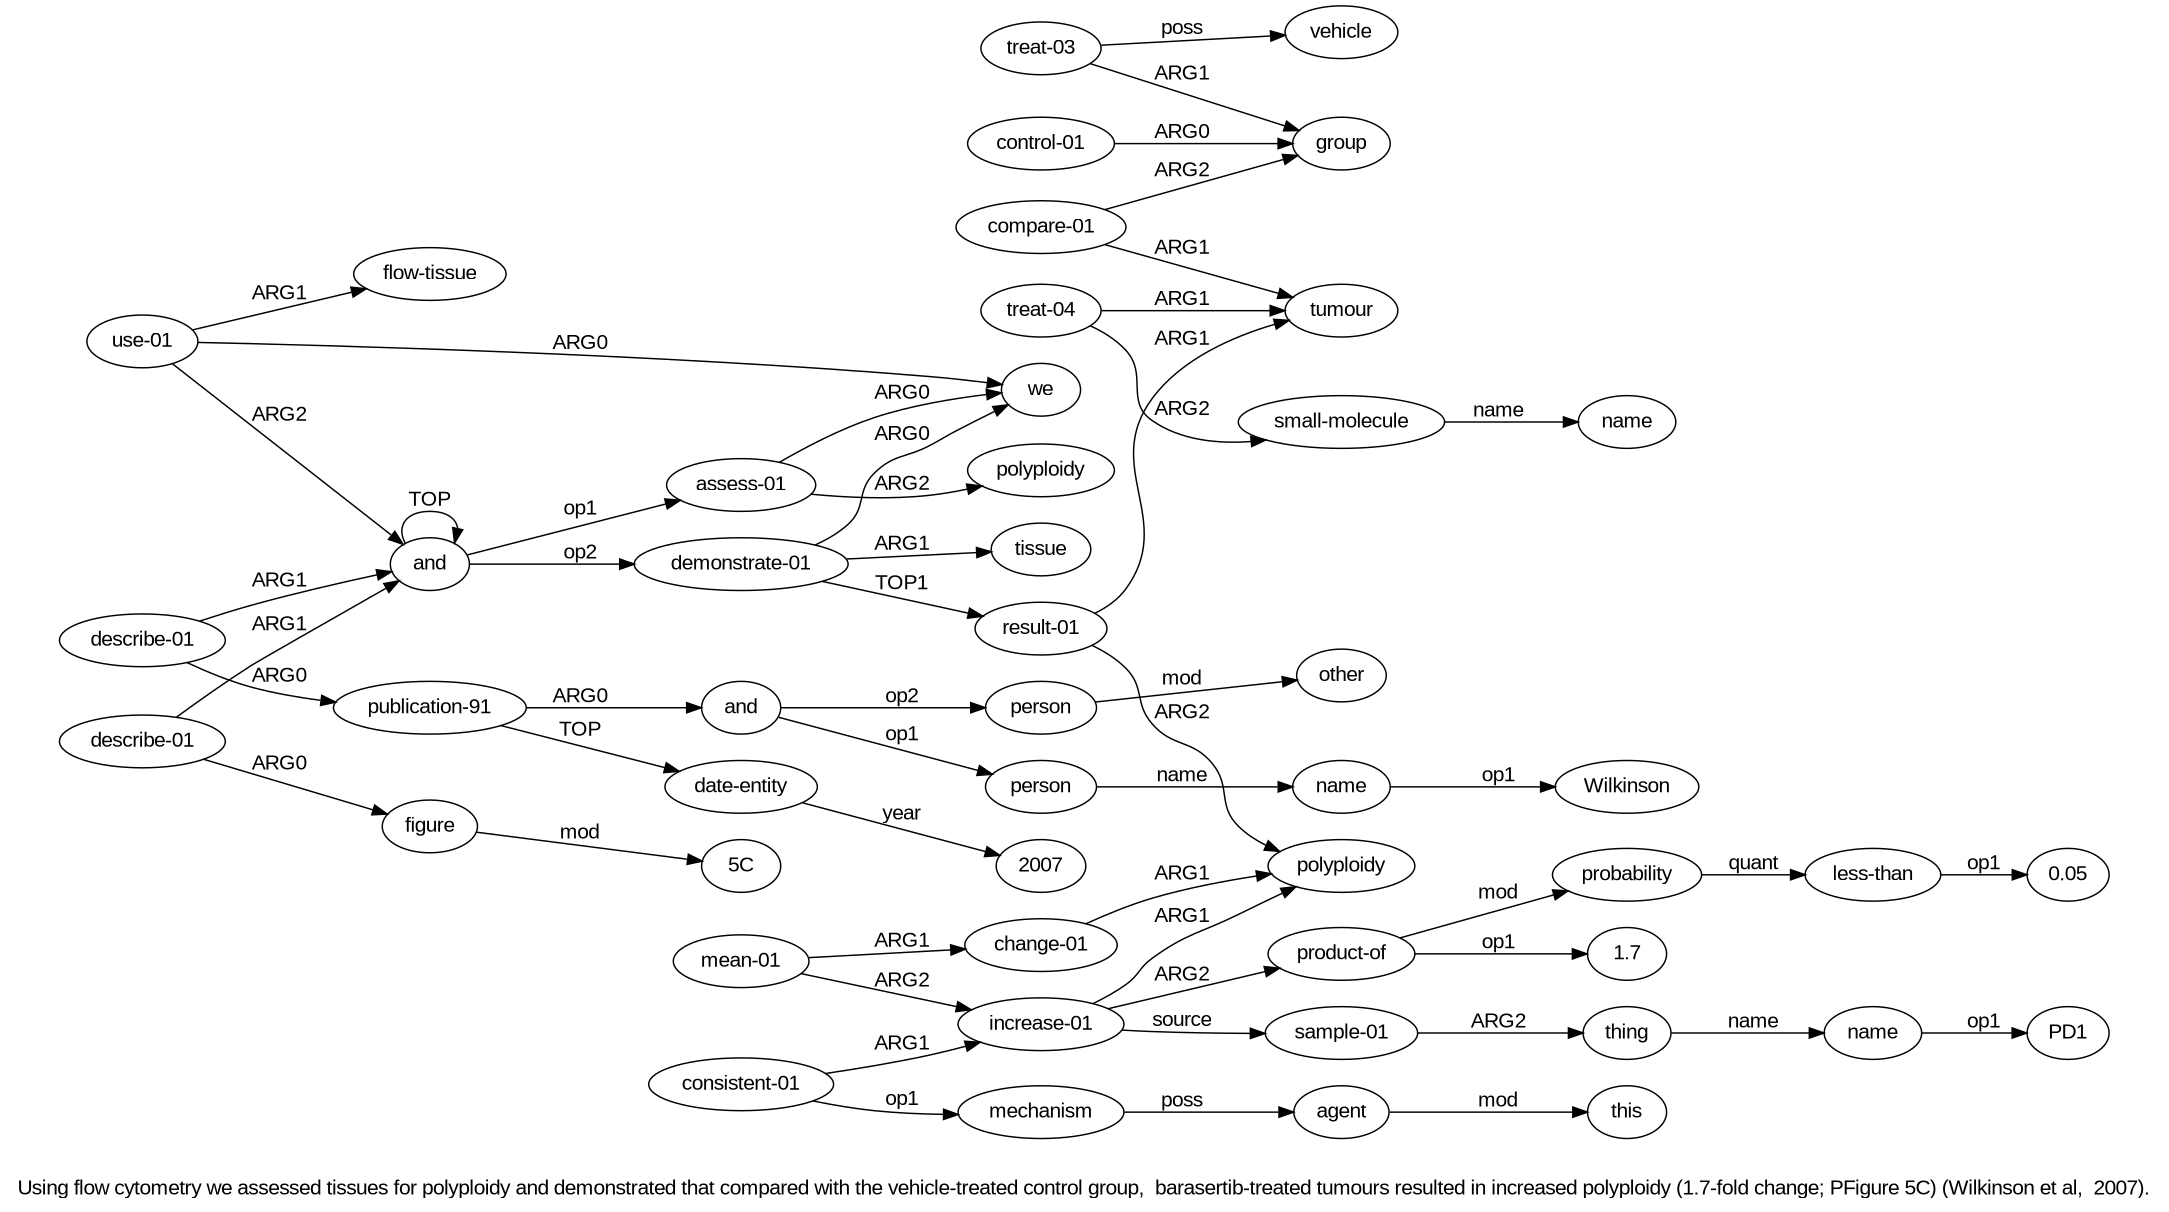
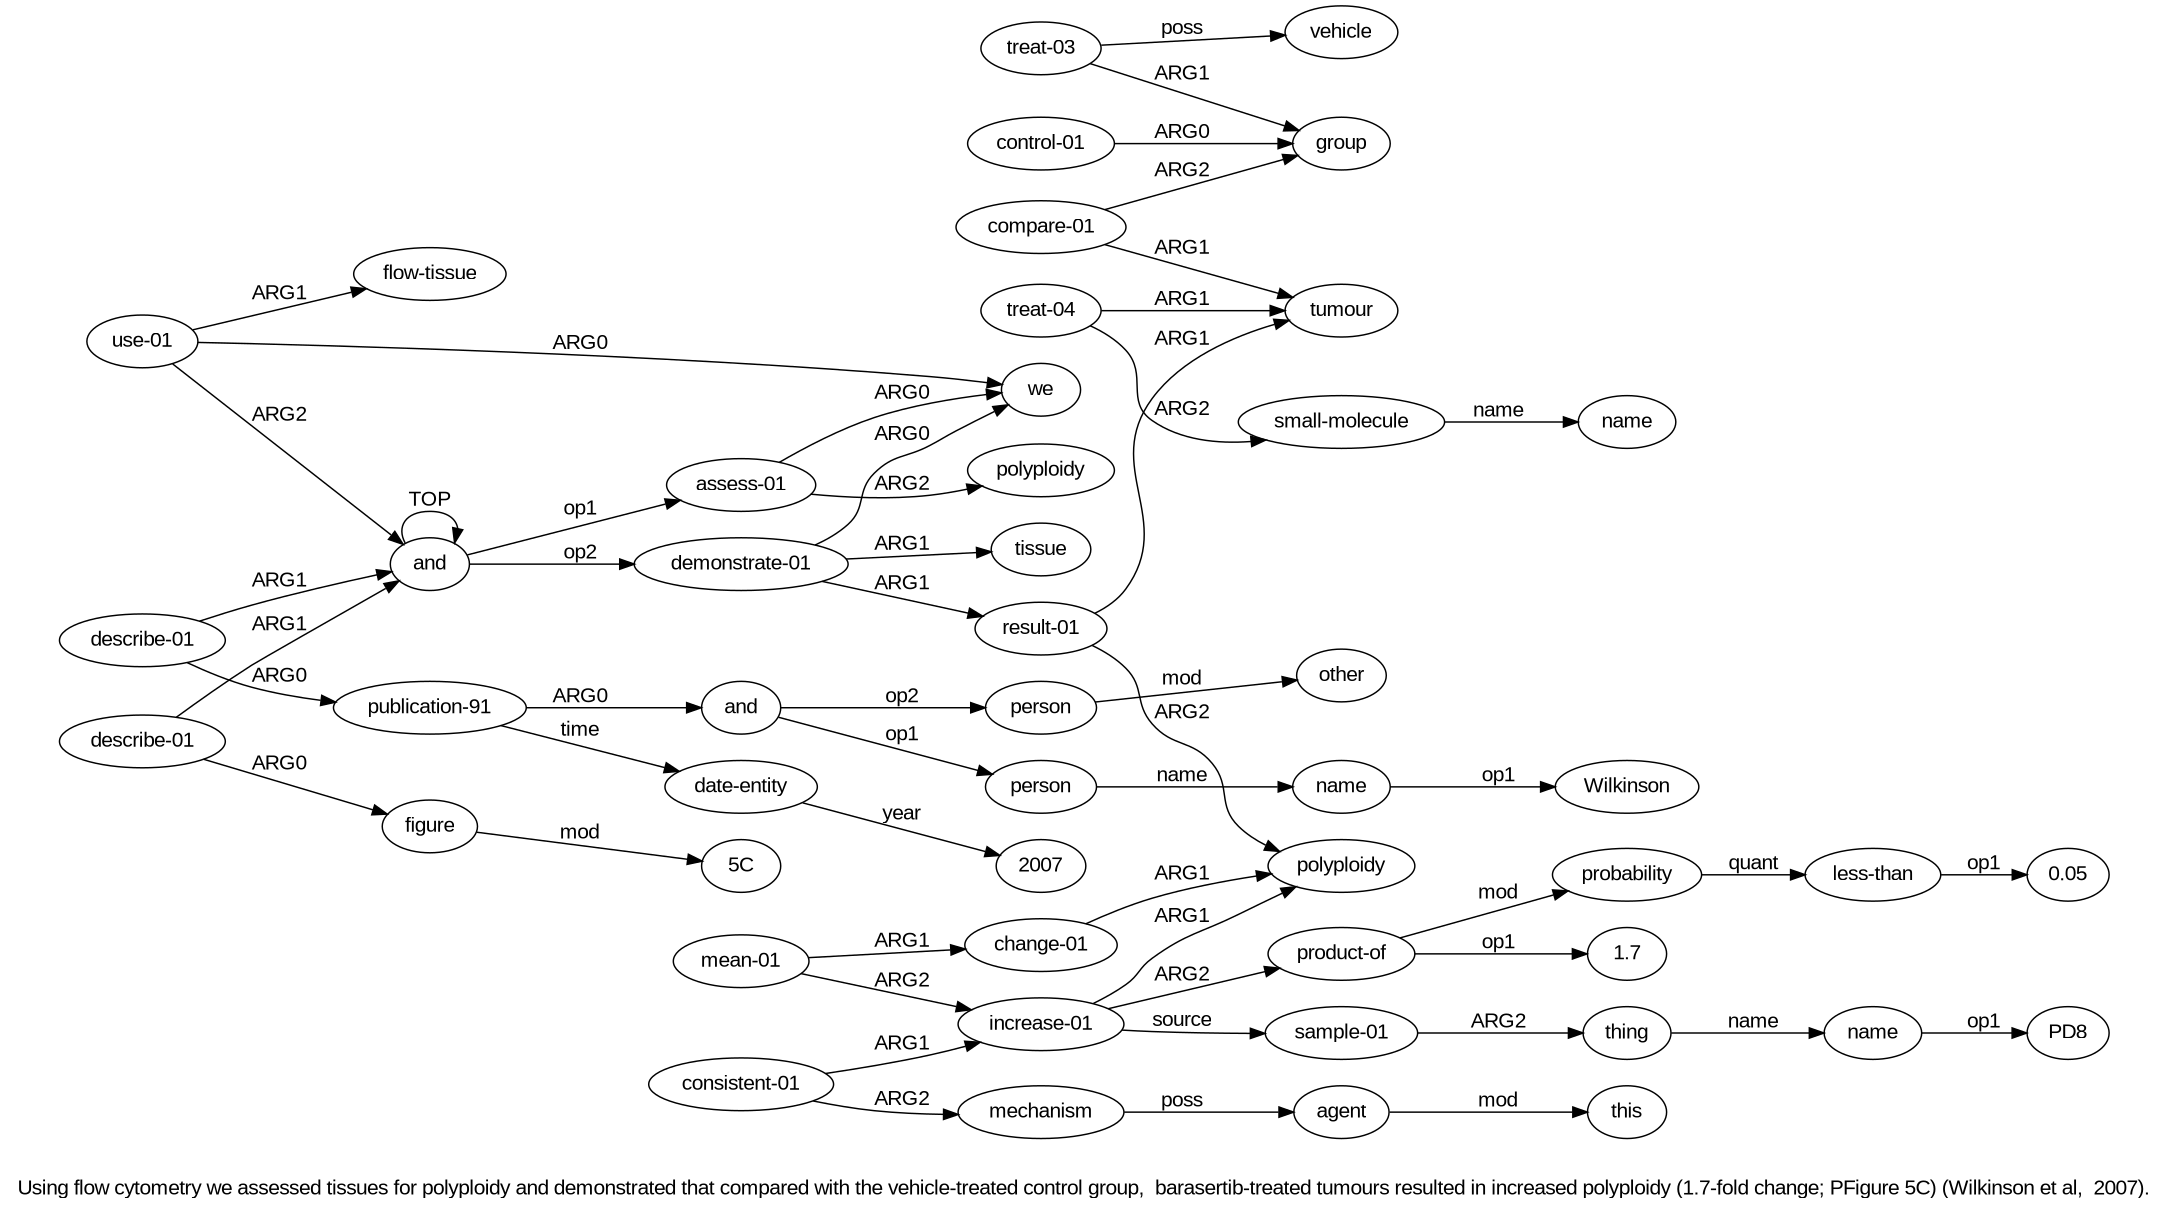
(902, 584) -> (902, 584)
(580, 730) -> (580, 730)
(2068, 1033) -> (2068, 1033)
(902, 1100) -> (902, 1100)
